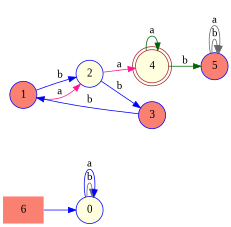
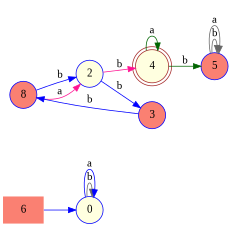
(119, 64) -> (119, 64)
(23, 95) -> (23, 95)
